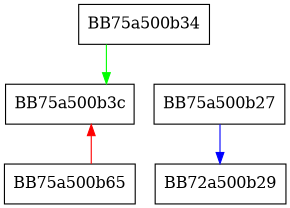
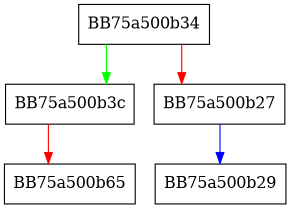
none -> (182, 59)
(91, 150) -> (48, 138)
(221, 184) -> (221, 184)
